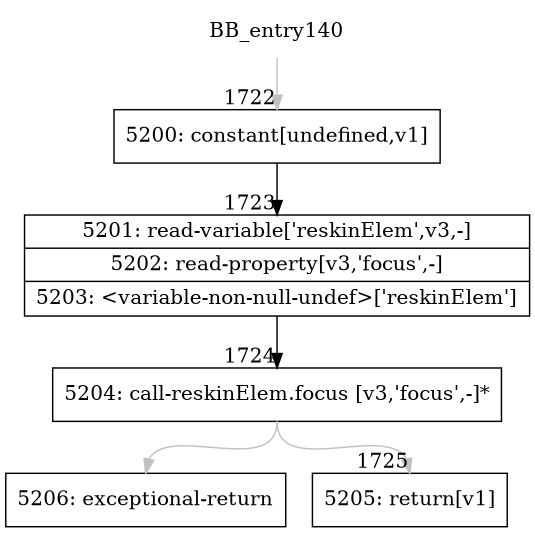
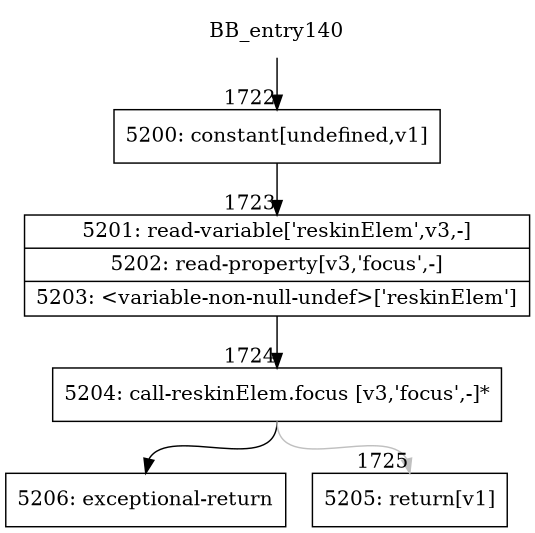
(277, 76) -> (277, 76)
(219, 448) -> (219, 448)
